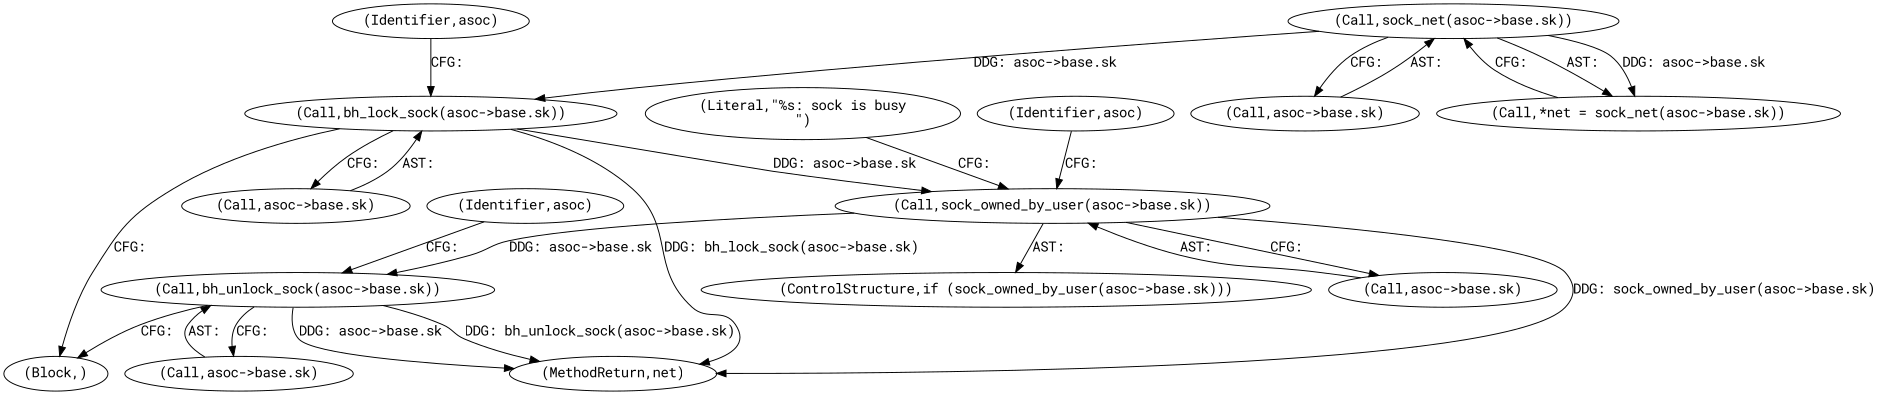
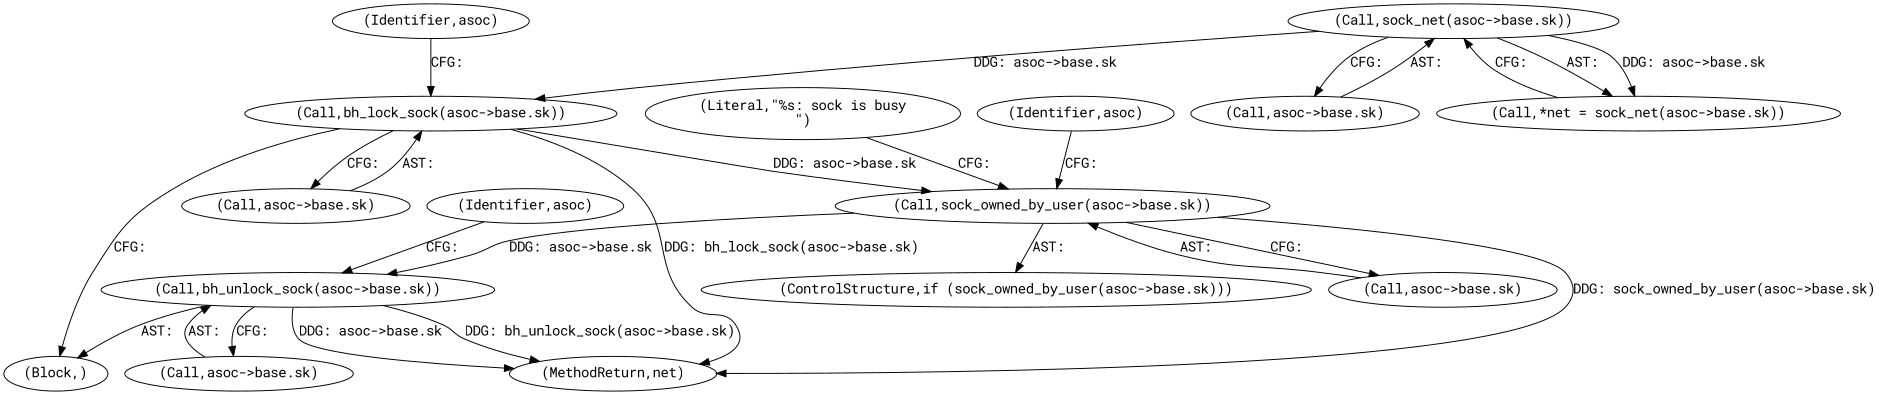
(161, 332) -> (161, 332)
